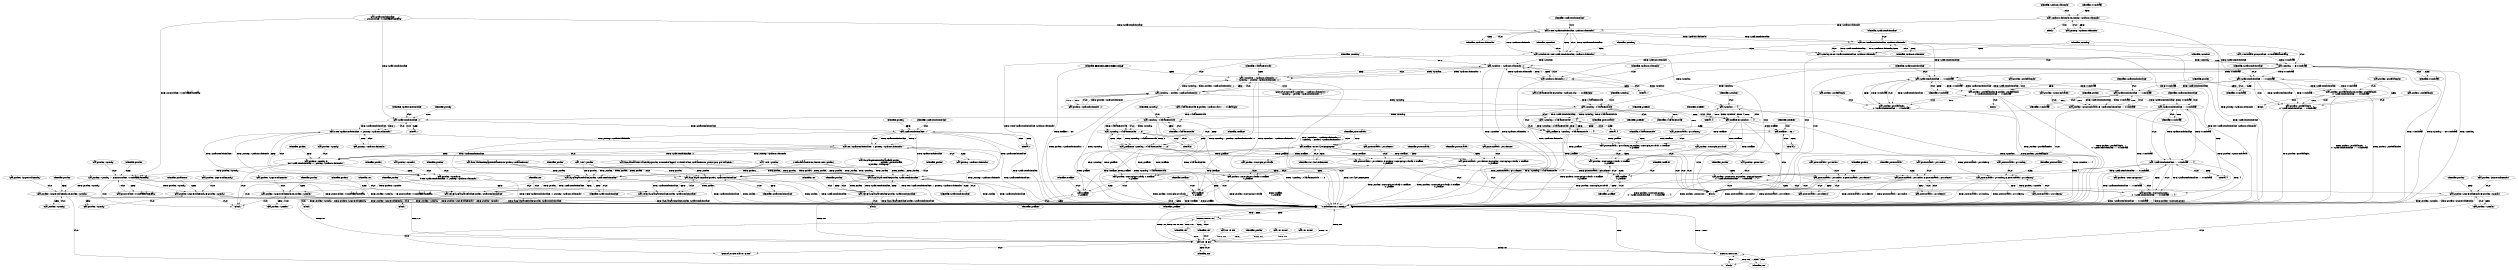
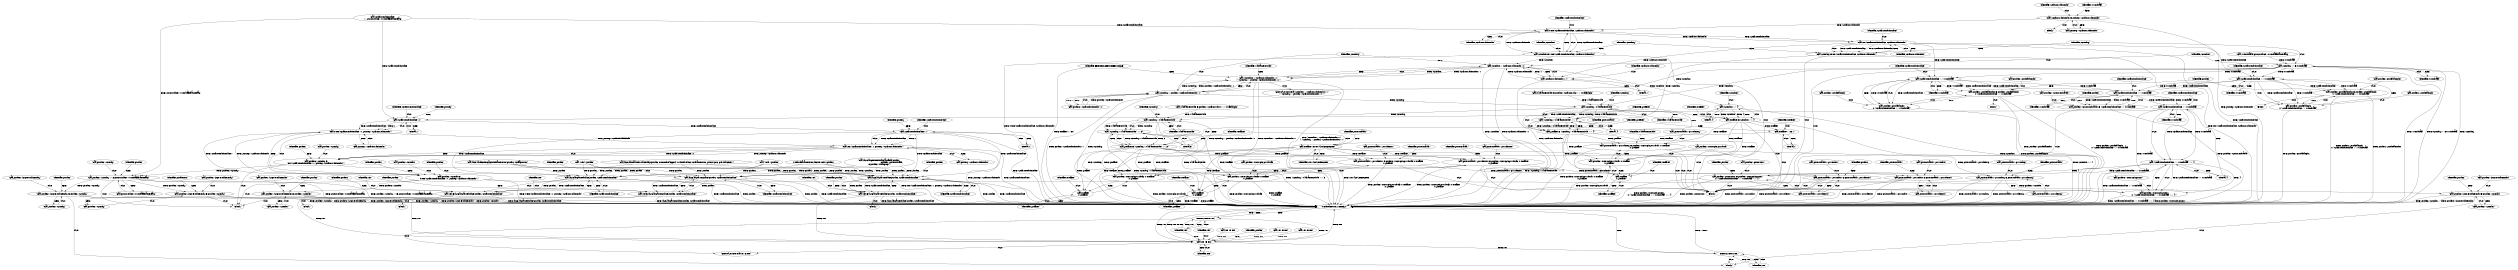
(2065, 58) -> (1682, 68)
(1293, 154) -> (1250, 155)
(498, 162) -> (498, 162)
